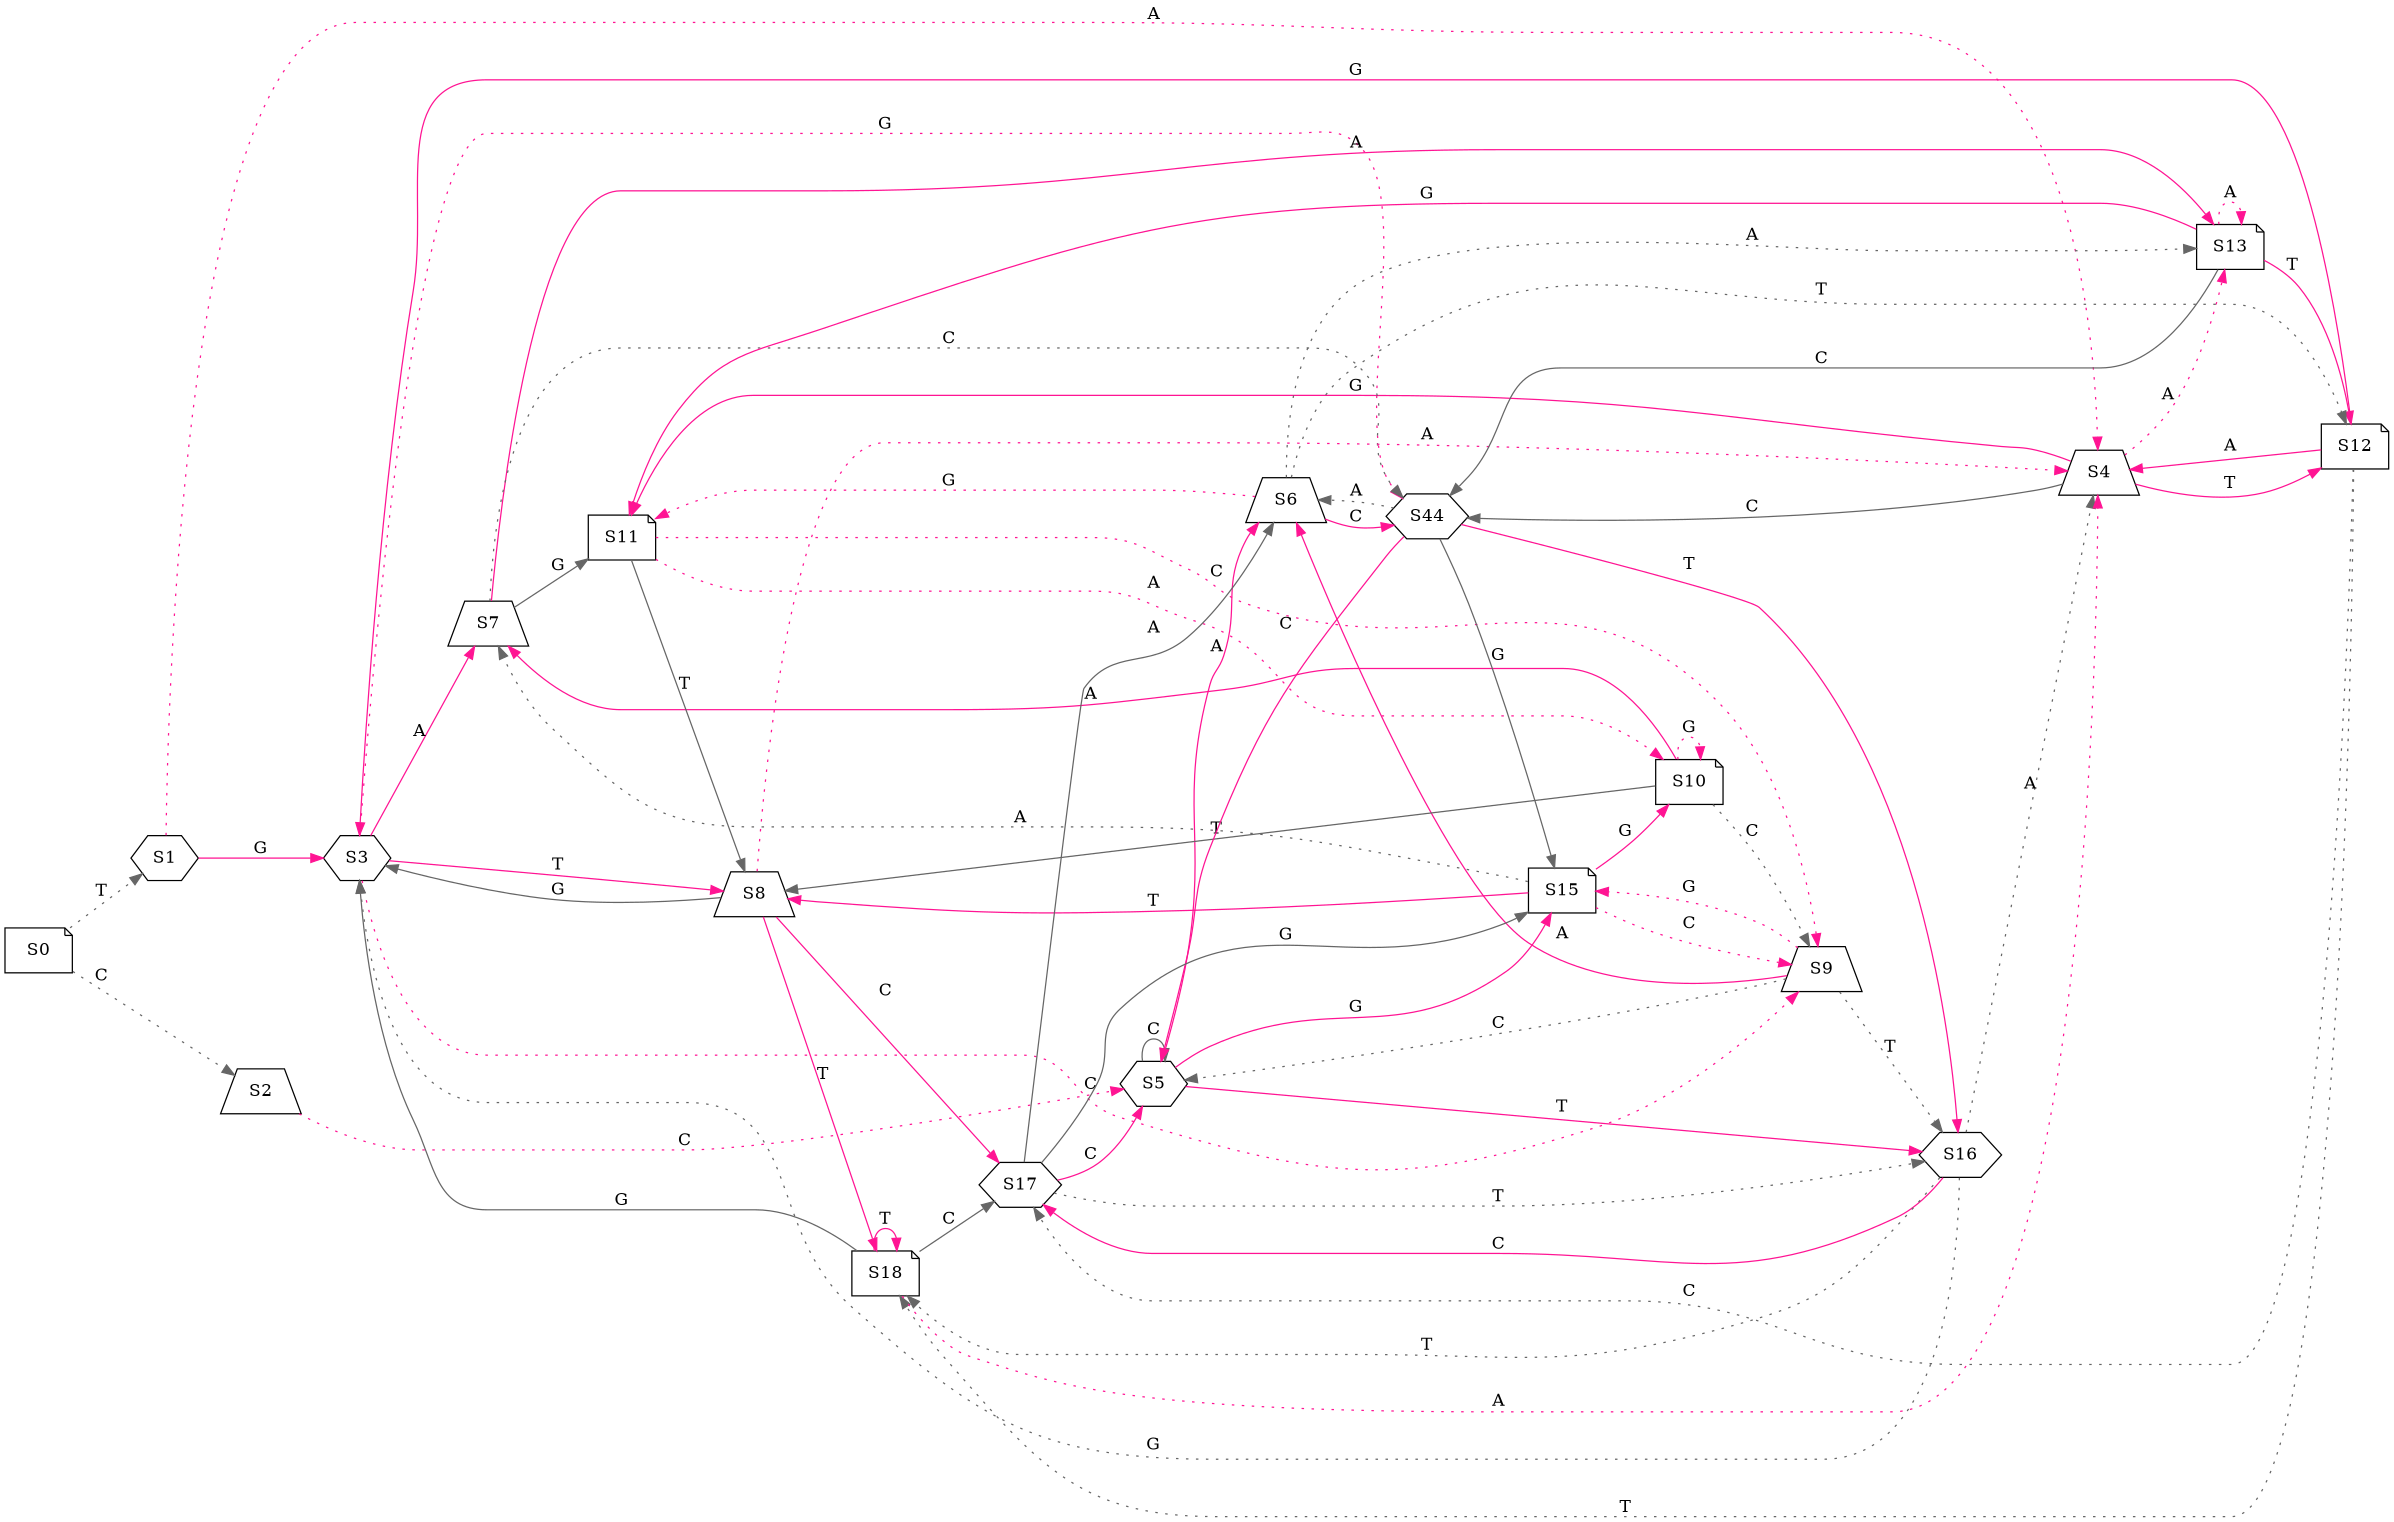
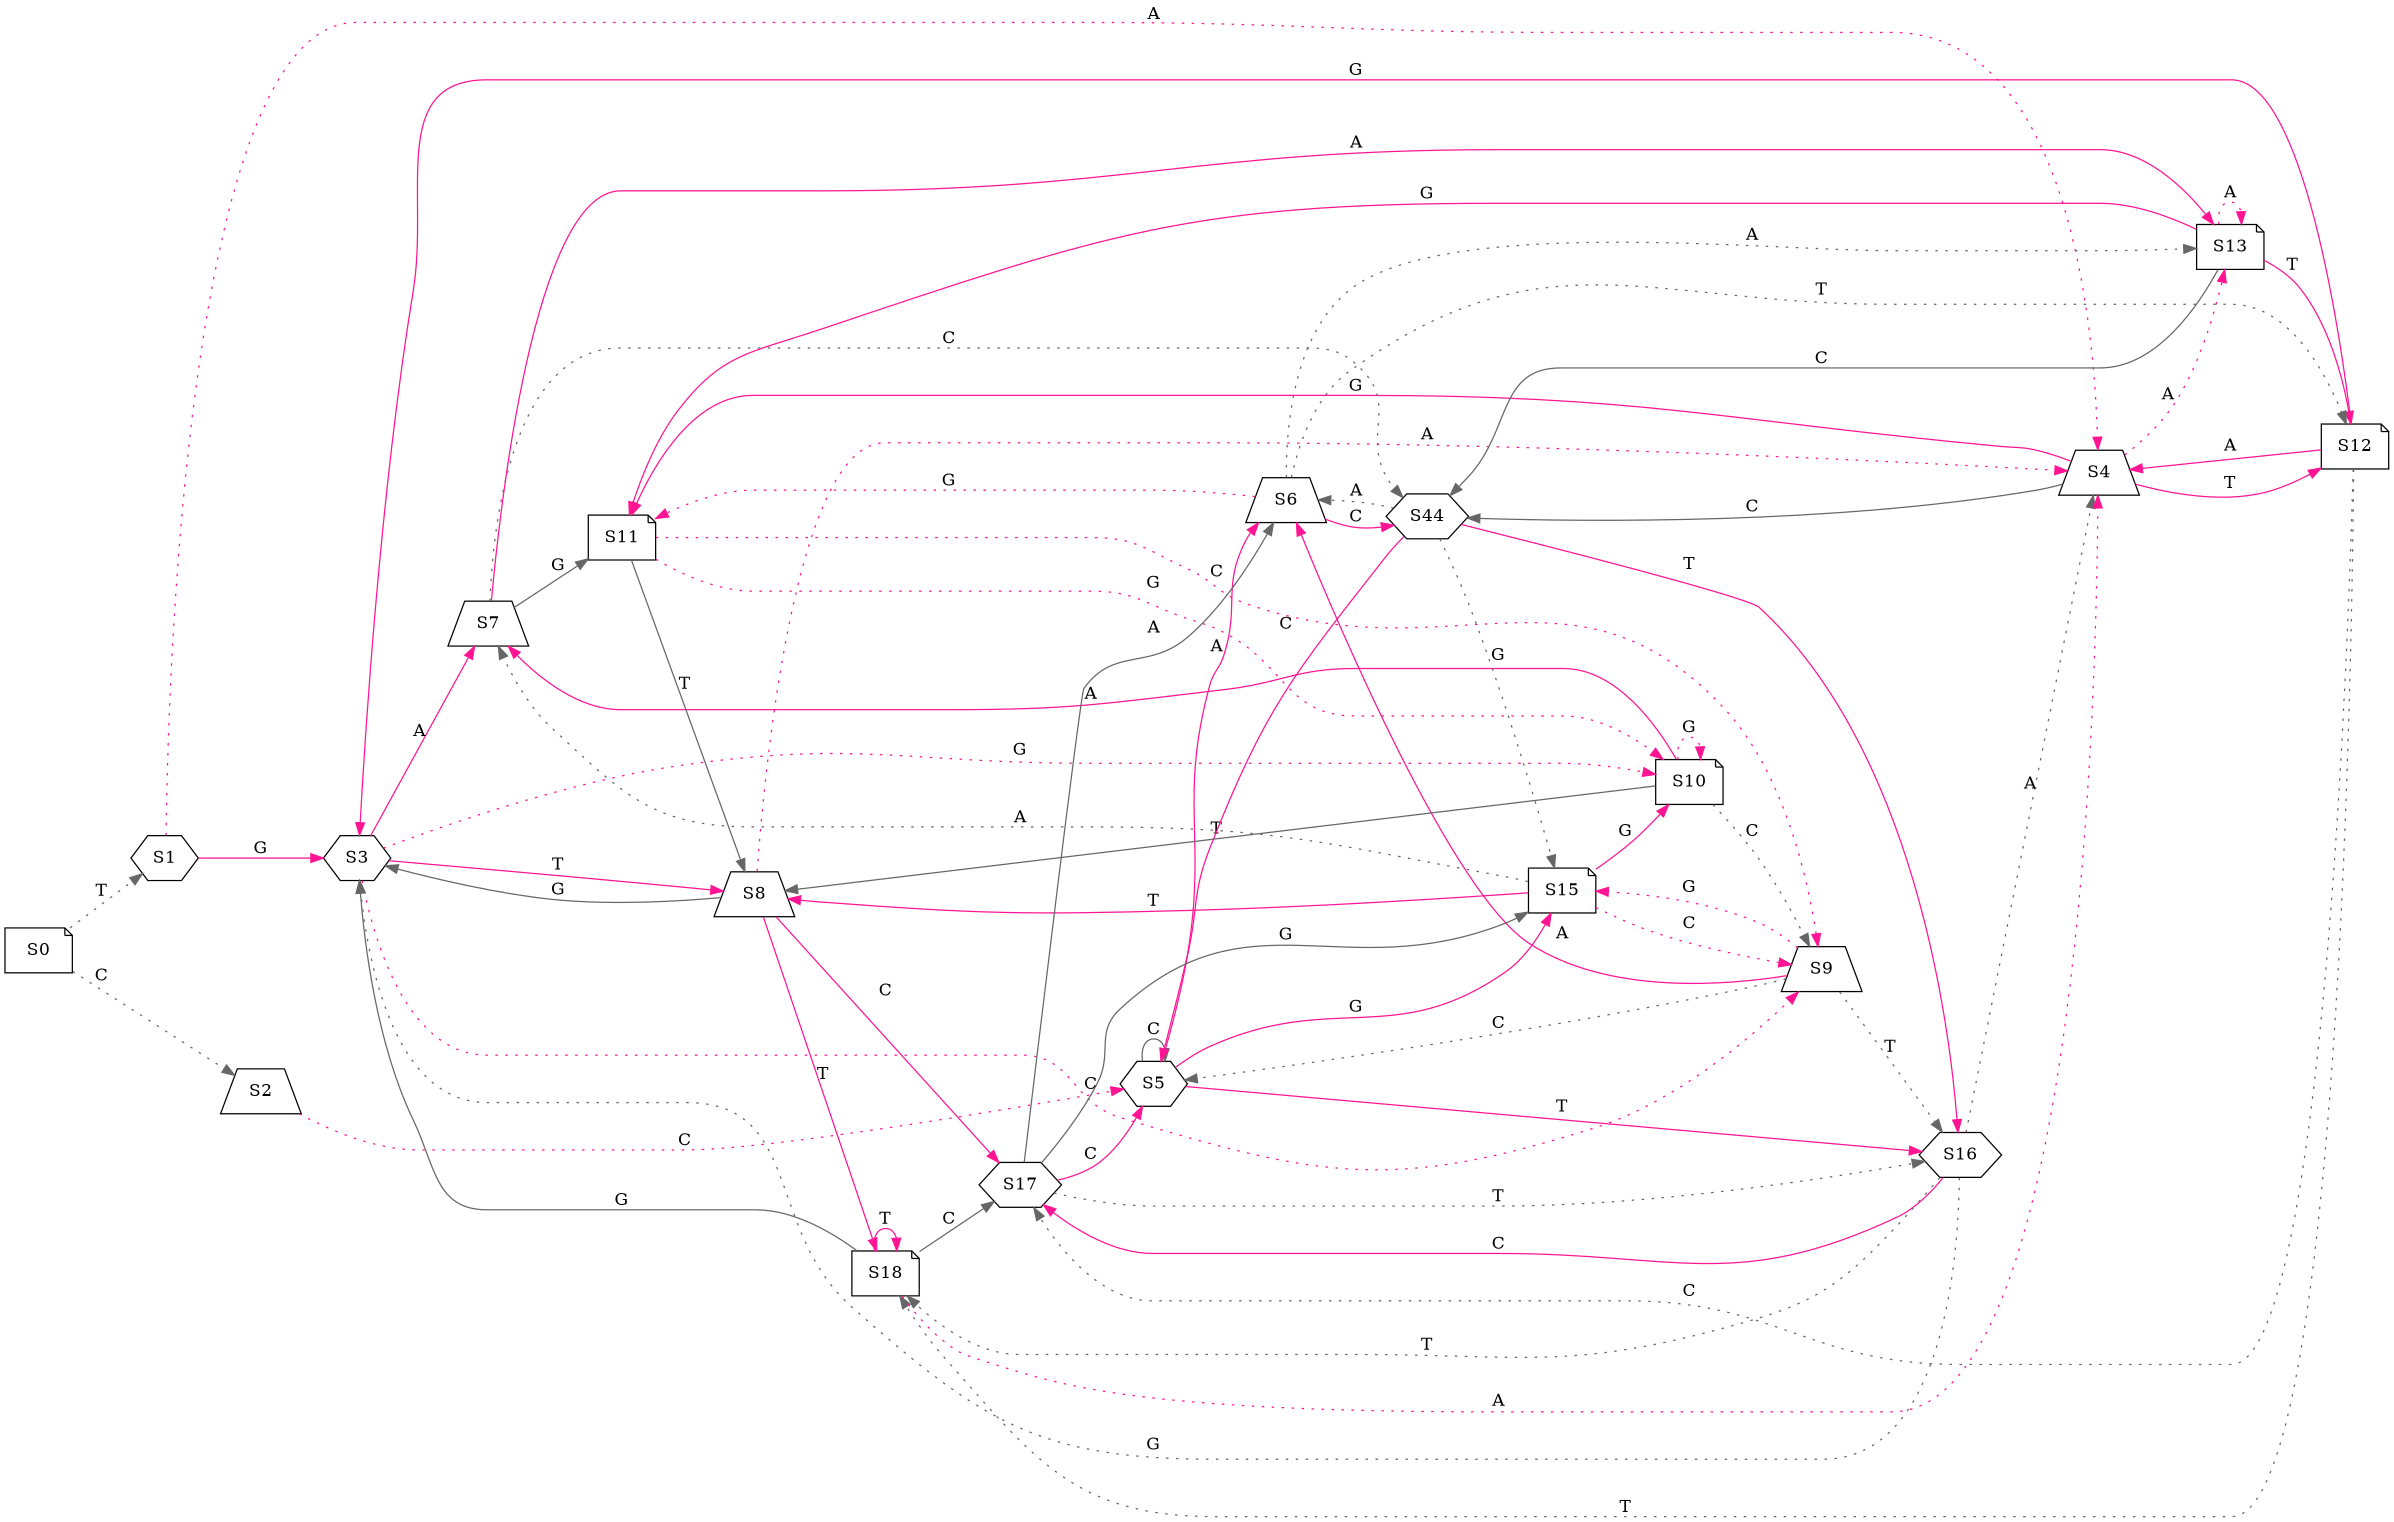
(739, 133) -> (1007, 761)
(1154, 583) -> (1154, 583)
(1501, 695) -> (1501, 695)
